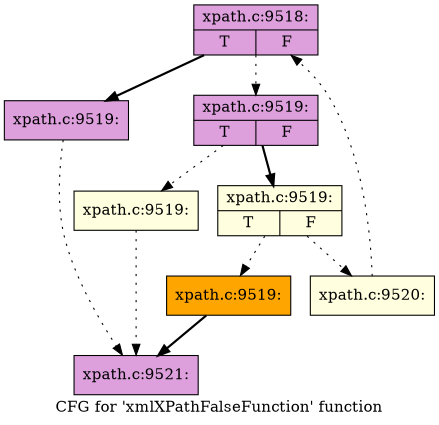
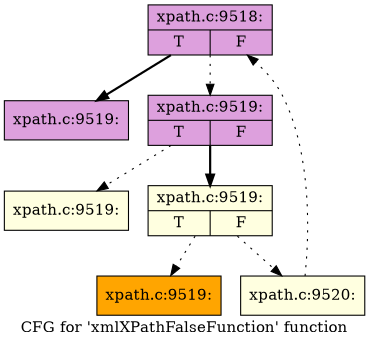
(136, 375) -> none
